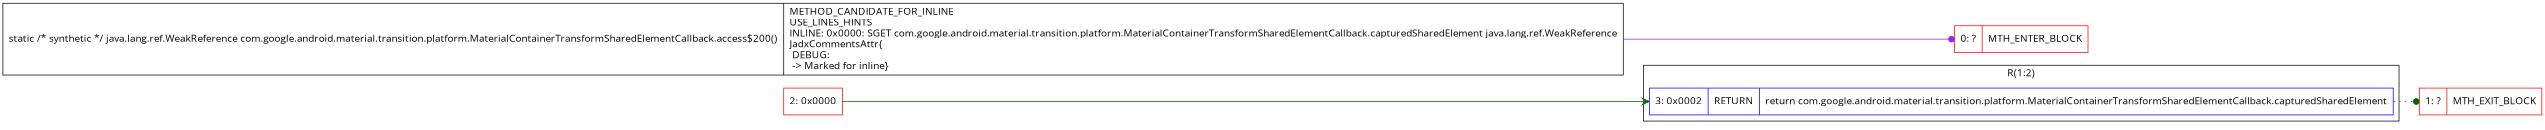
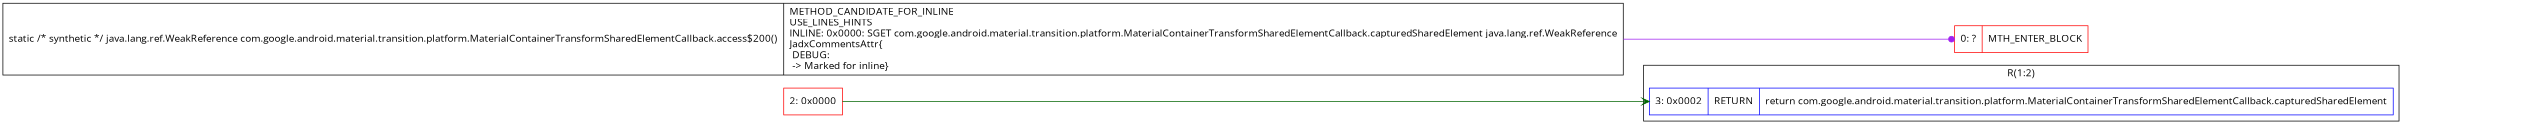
(2481, 102) -> none
